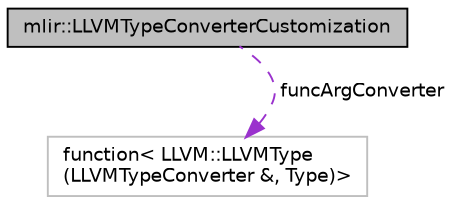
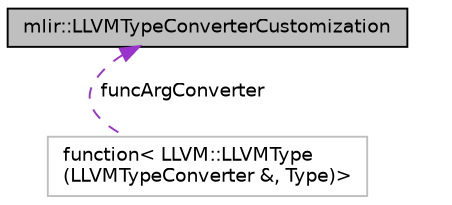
(272, 80) -> (90, 98)
